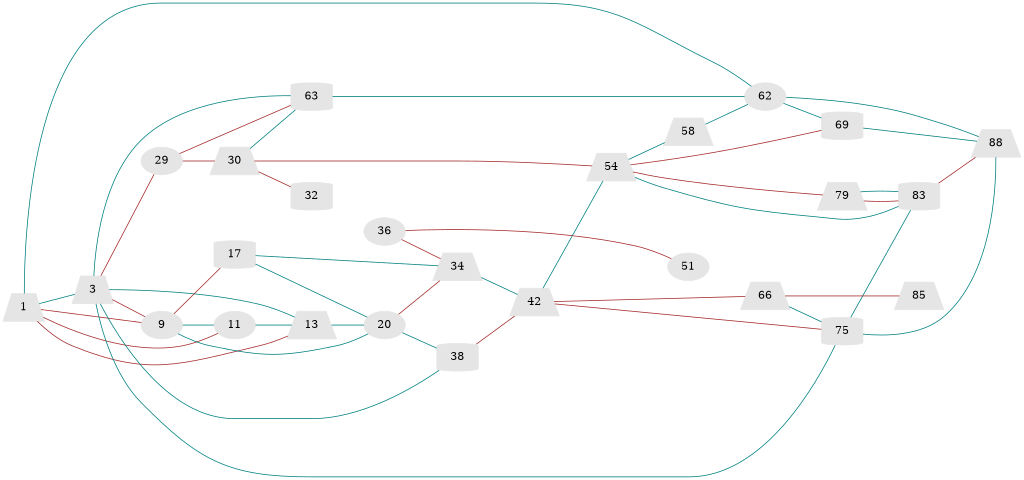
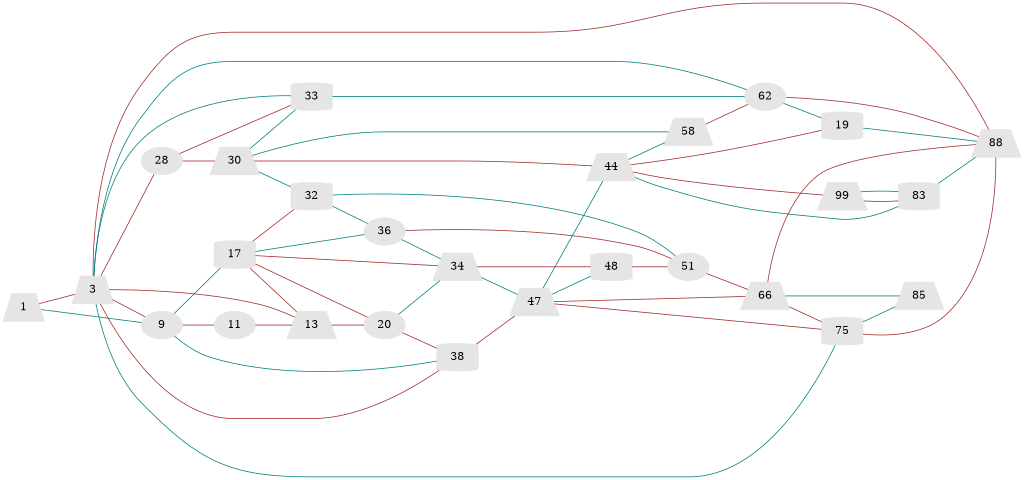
(290, 3) -> (351, 61)
none -> (484, 32)
(312, 97) -> (312, 97)
(884, 108) -> (884, 108)
(727, 114) -> (727, 114)
(842, 126) -> (842, 126)
none -> (459, 132)
(162, 161) -> (162, 161)
none -> (837, 166)
(611, 167) -> (611, 167)
(957, 170) -> (957, 170)
(275, 179) -> (275, 179)
(842, 196) -> (842, 196)
none -> (509, 202)
none -> (350, 215)
none -> (273, 225)
none -> (310, 243)
(421, 249) -> (421, 249)
(347, 261) -> (347, 261)
(881, 264) -> (879, 314)
none -> (611, 267)
none -> (727, 282)
(970, 282) -> (970, 282)
(199, 289) -> (199, 289)
(311, 291) -> (311, 291)
(204, 295) -> (204, 295)
(842, 296) -> (842, 296)
(419, 298) -> (419, 298)
(57, 299) -> (57, 299)
(535, 302) -> (535, 302)
(805, 314) -> (805, 314)
(91, 316) -> (91, 316)
(198, 325) -> (198, 325)
(274, 325) -> (274, 325)
(348, 325) -> (348, 325)
(420, 340) -> (420, 340)
(134, 346) -> none
(273, 354) -> (302, 371)
(159, 365) -> (273, 290)
(250, 419) -> (250, 419)
